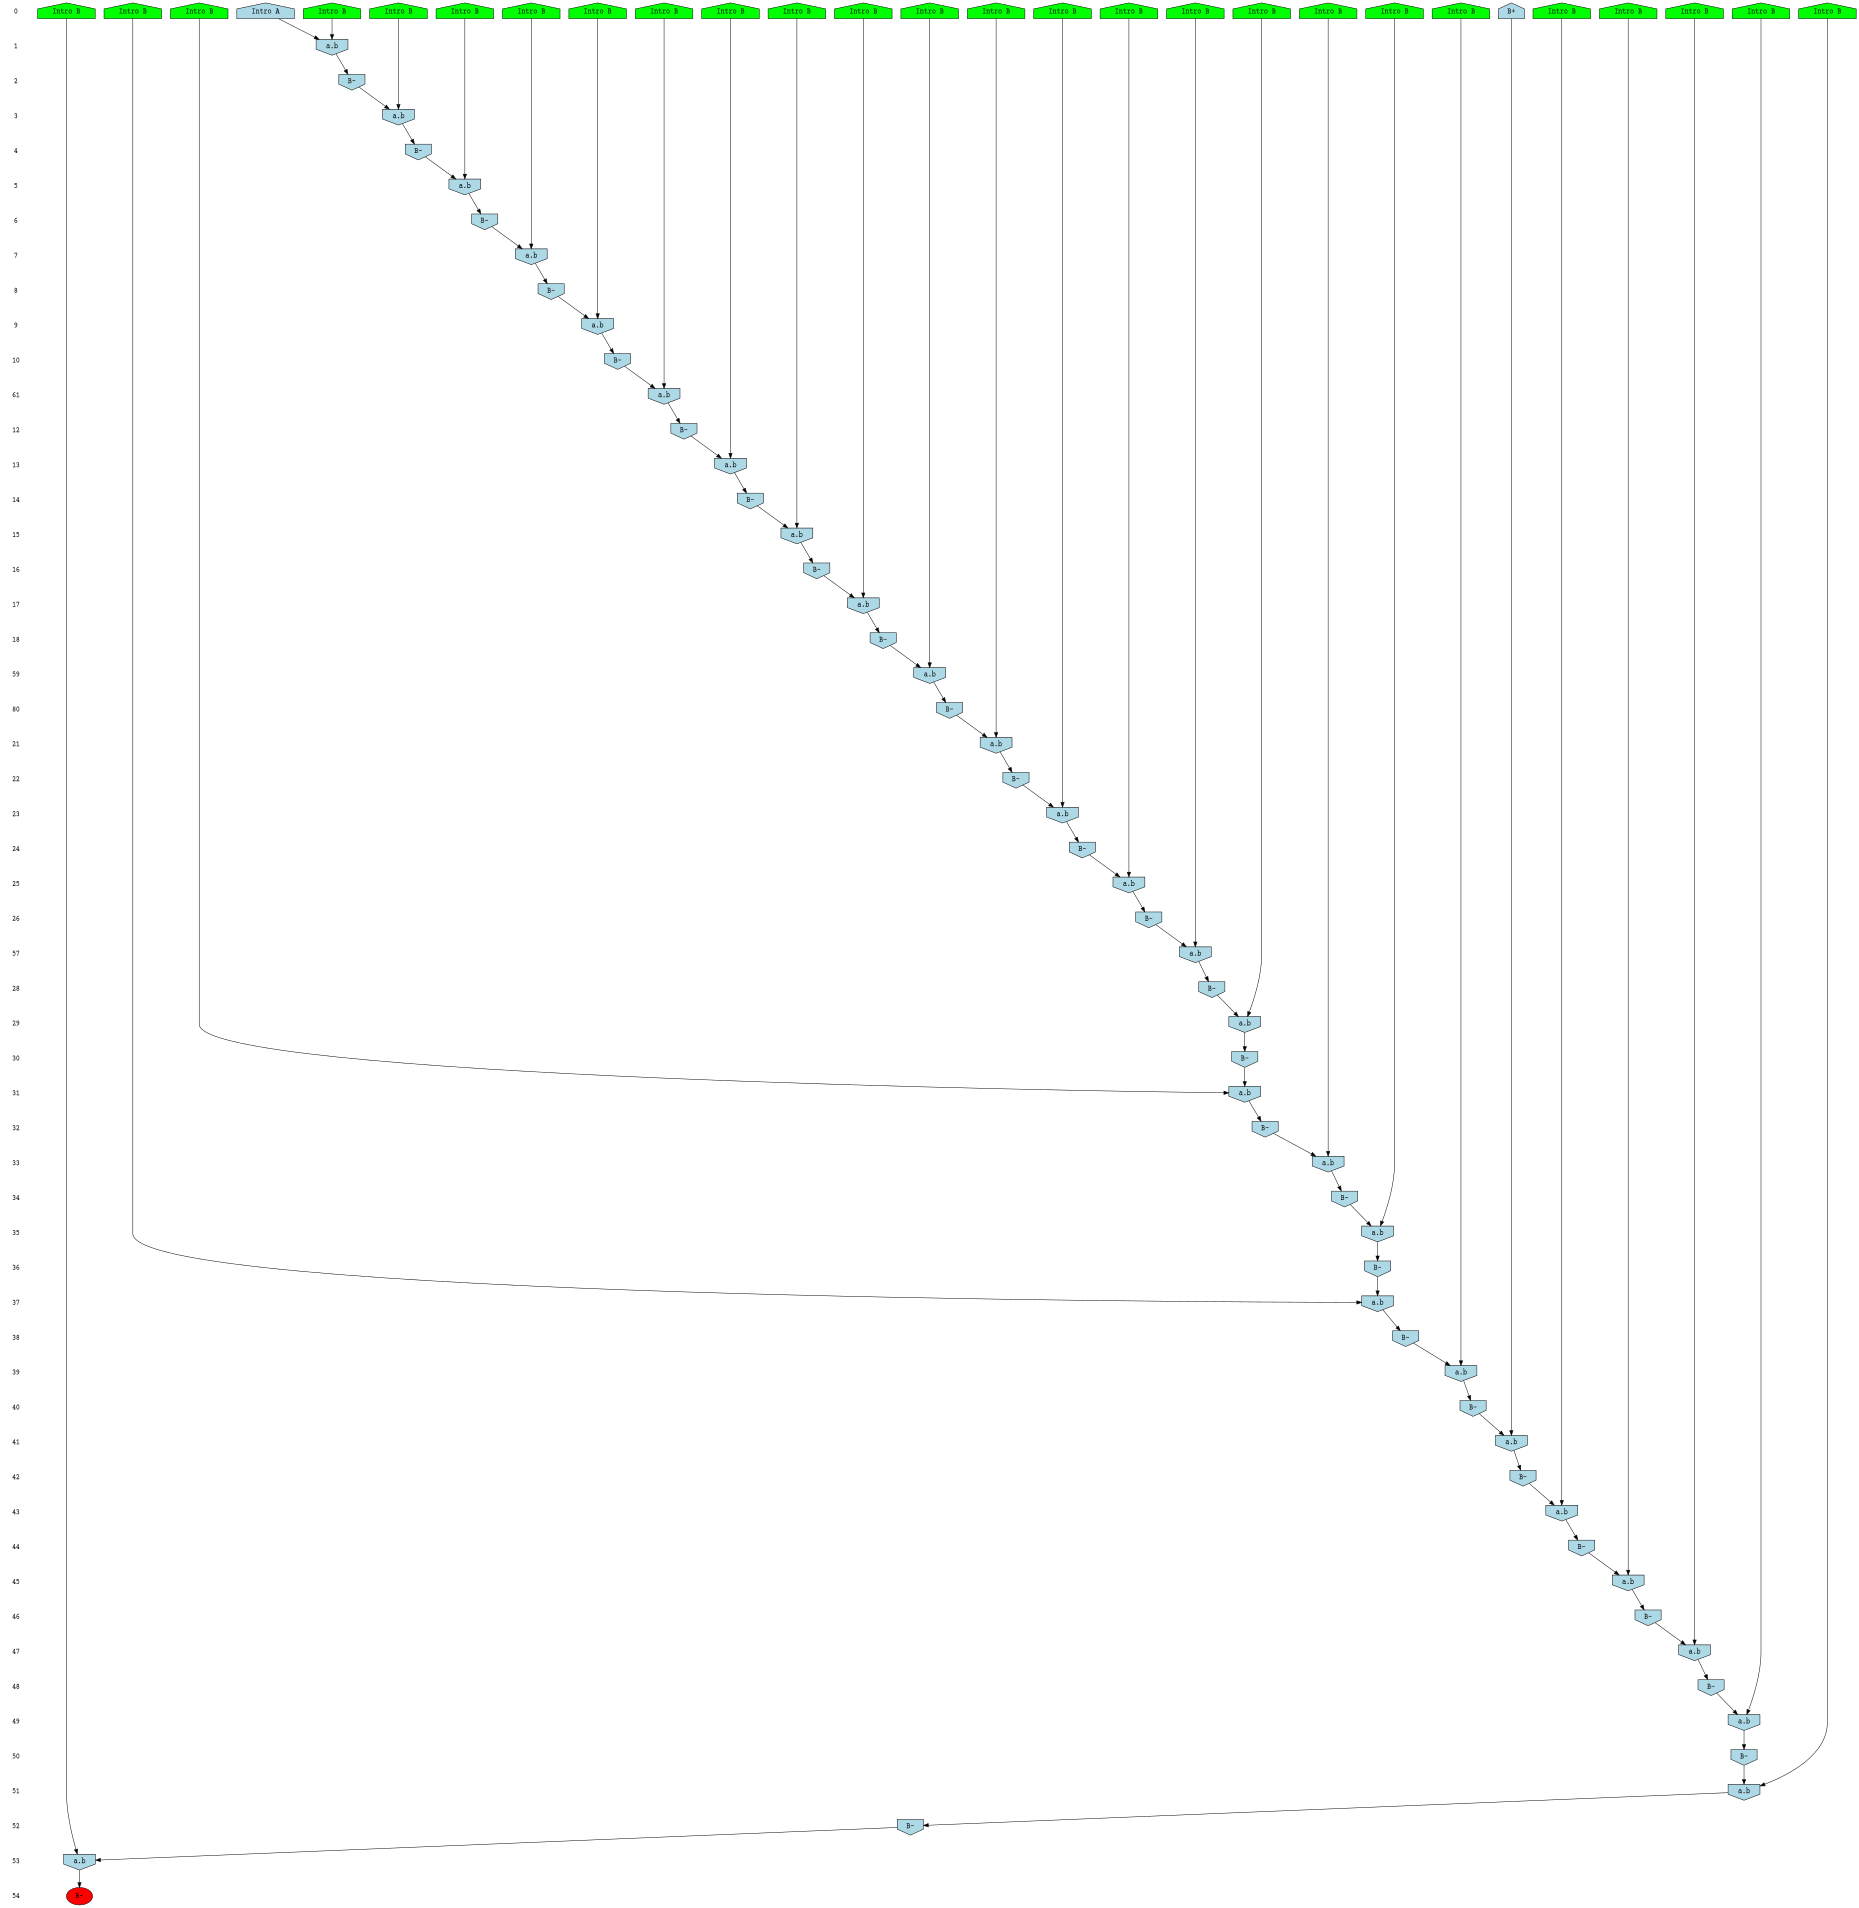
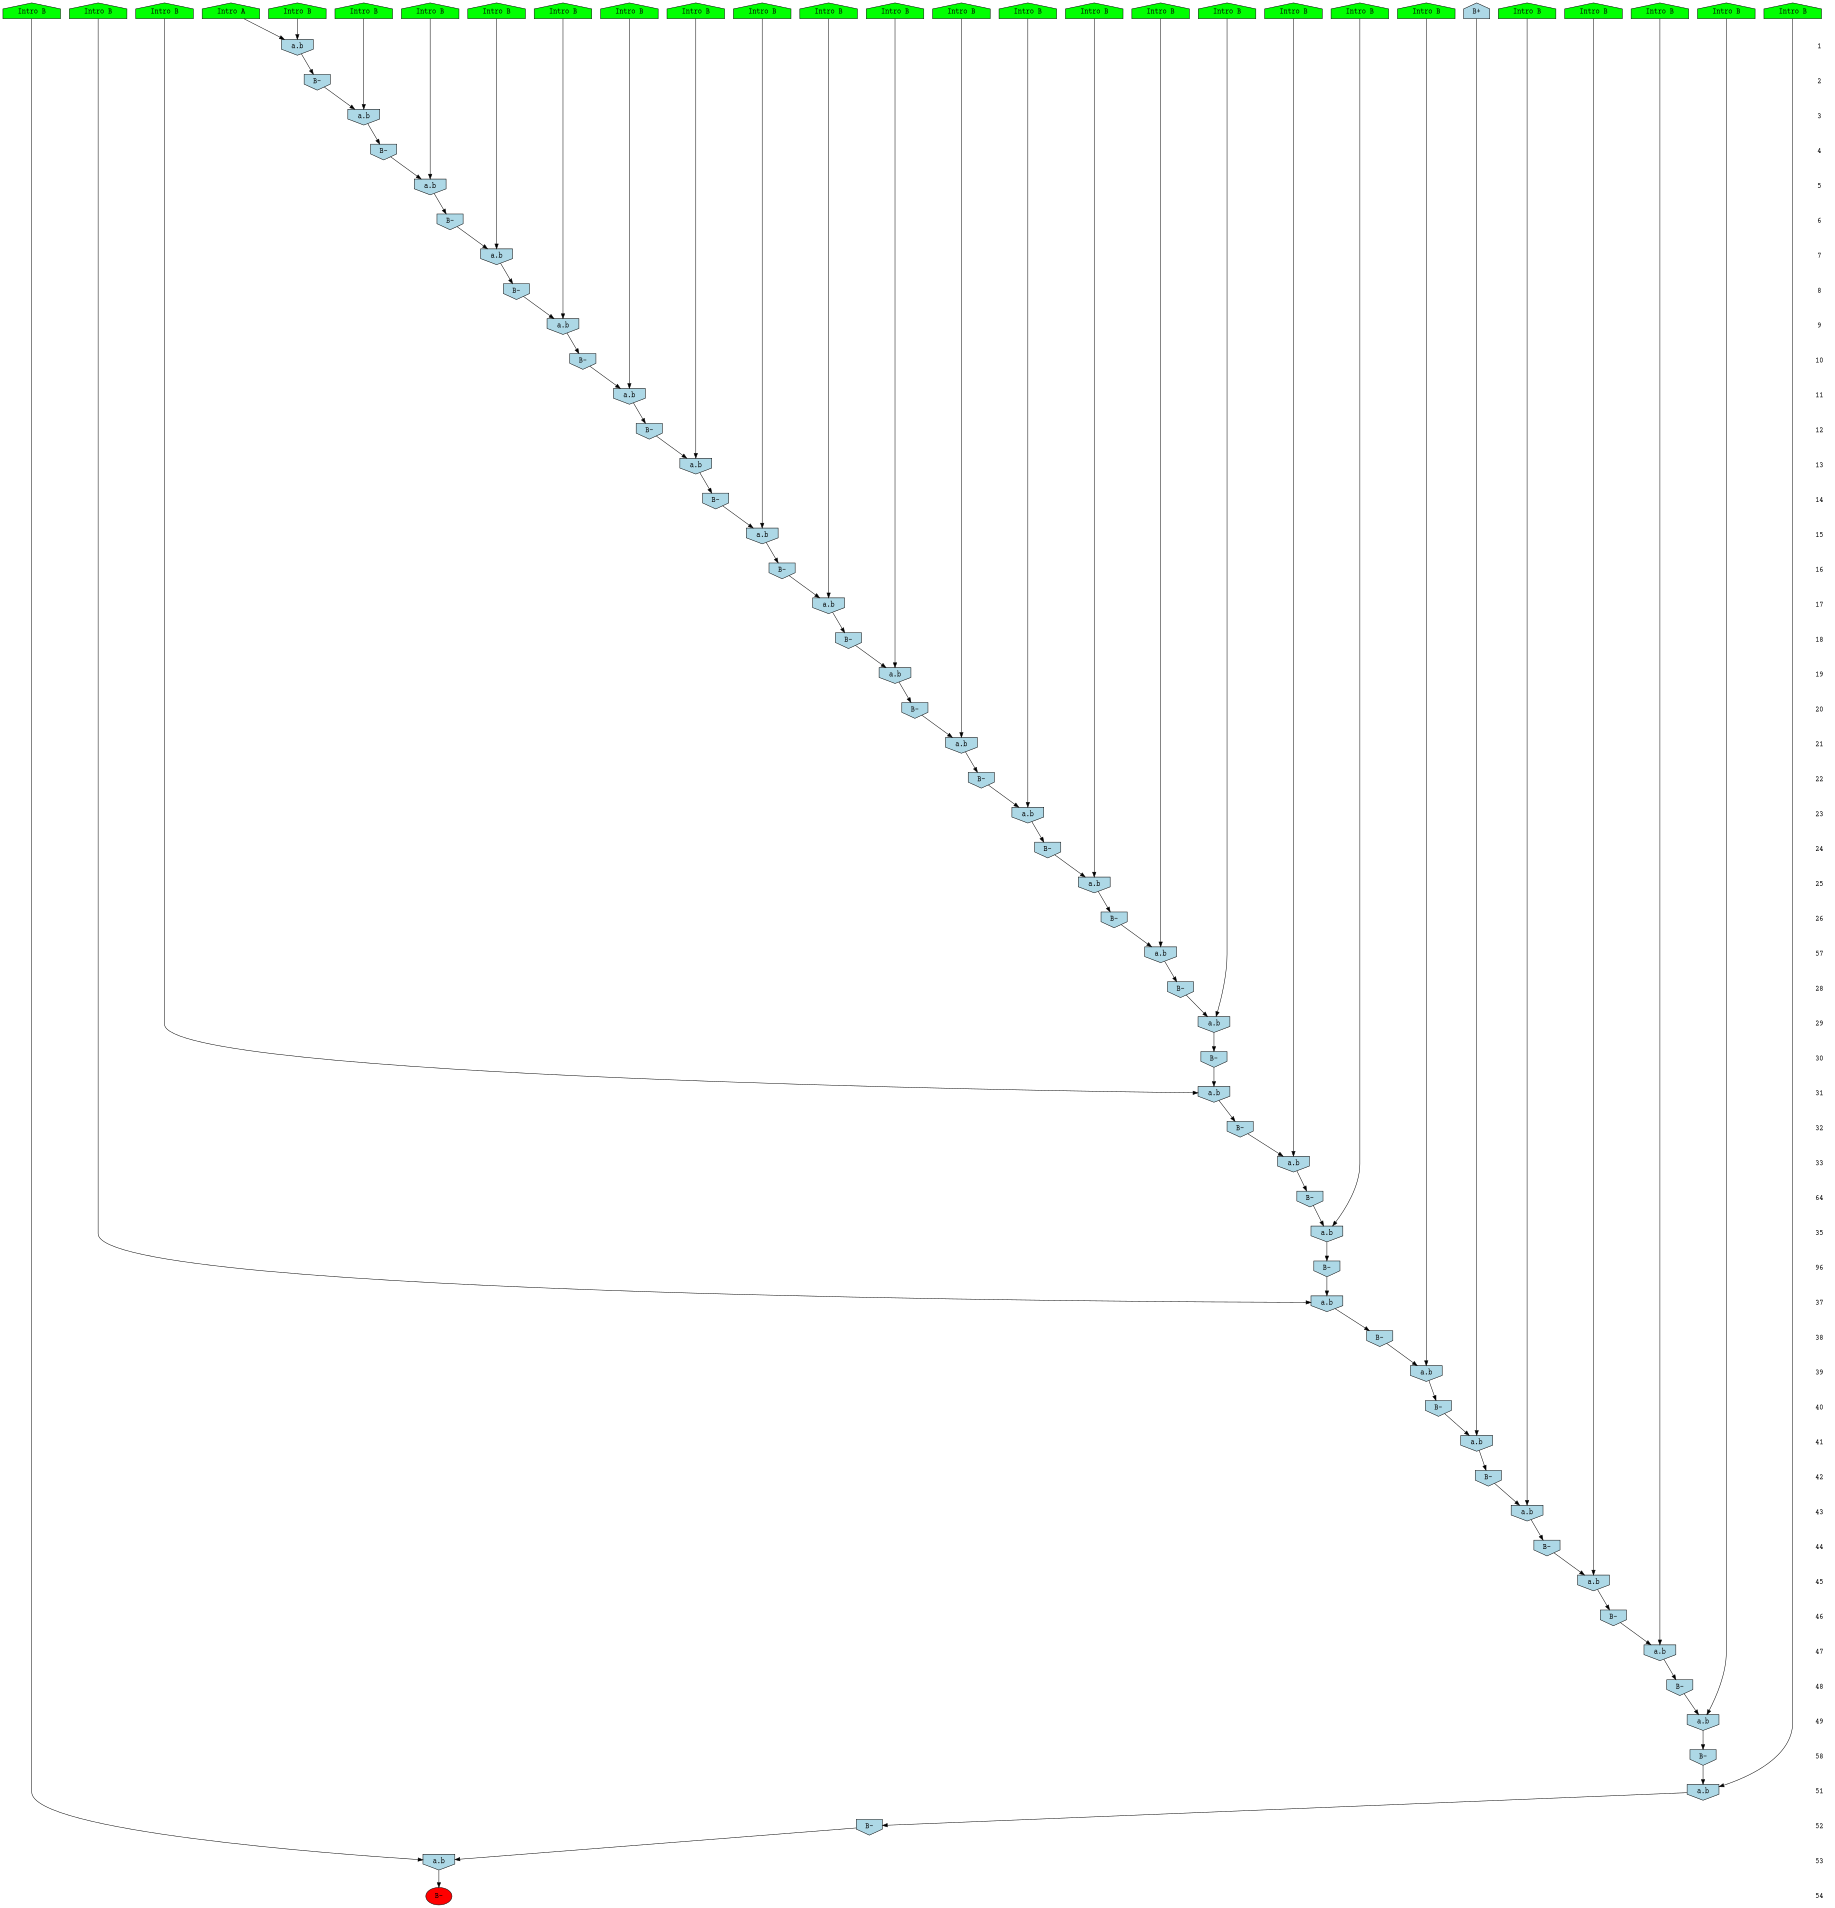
(16, 12) -> none
(266, 12) -> (231, 12)
(16, 396) -> (1819, 396)
(16, 675) -> (1819, 675)
(16, 710) -> (1819, 710)
(16, 1198) -> (1819, 1198)
(16, 1268) -> (1819, 1268)
(16, 1757) -> (1819, 1757)
